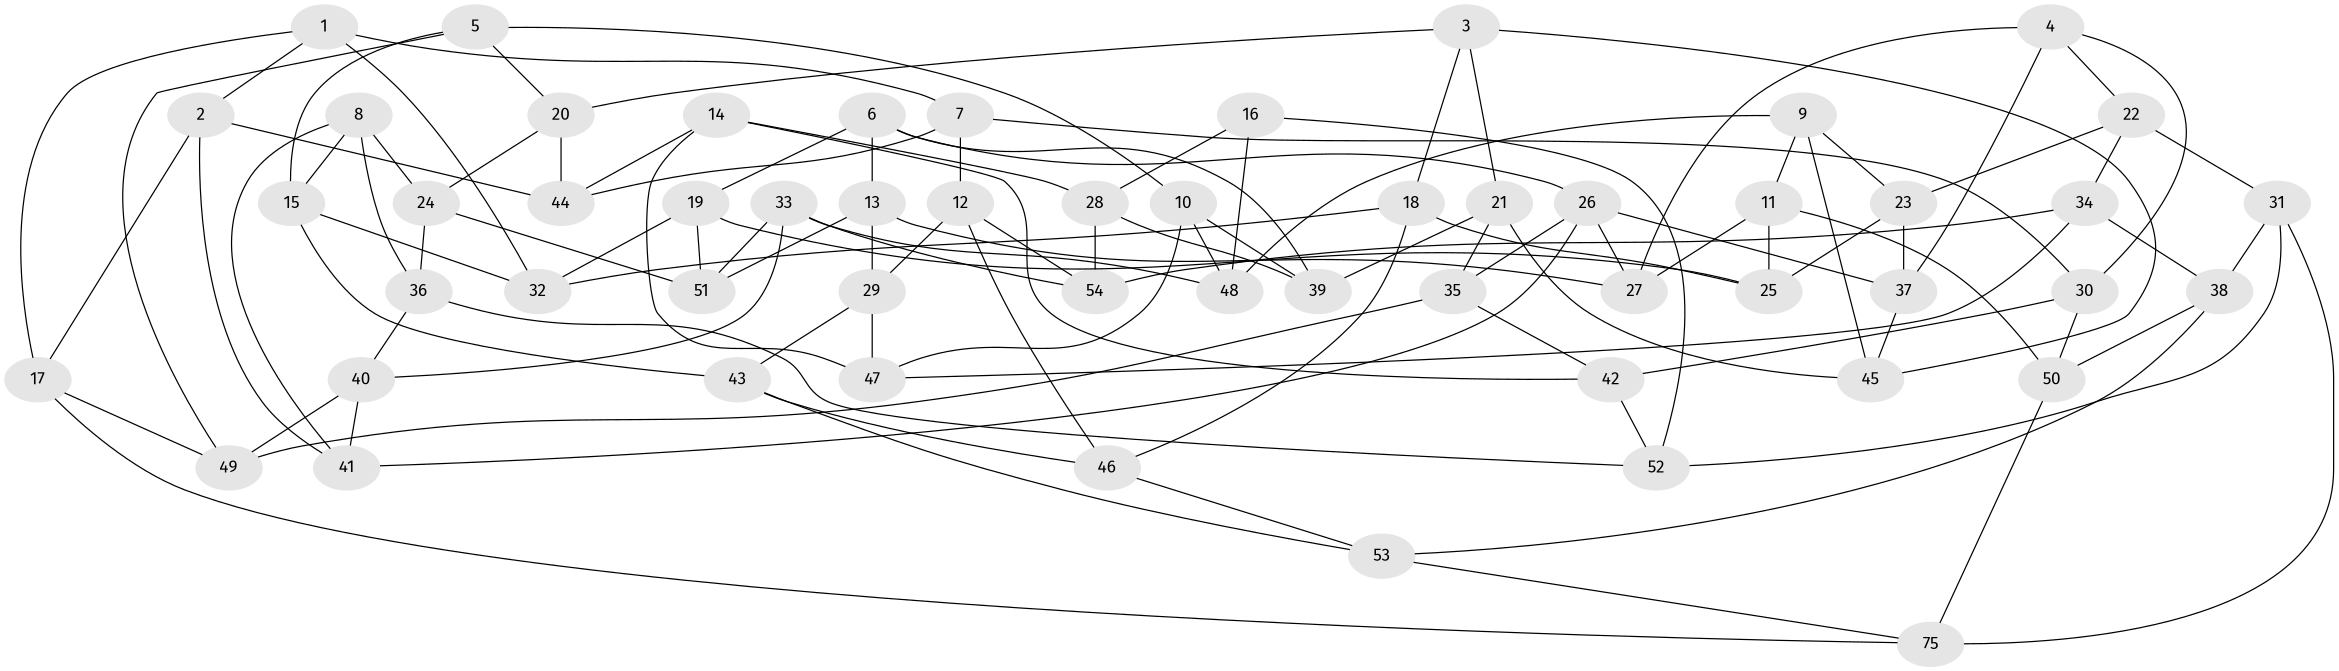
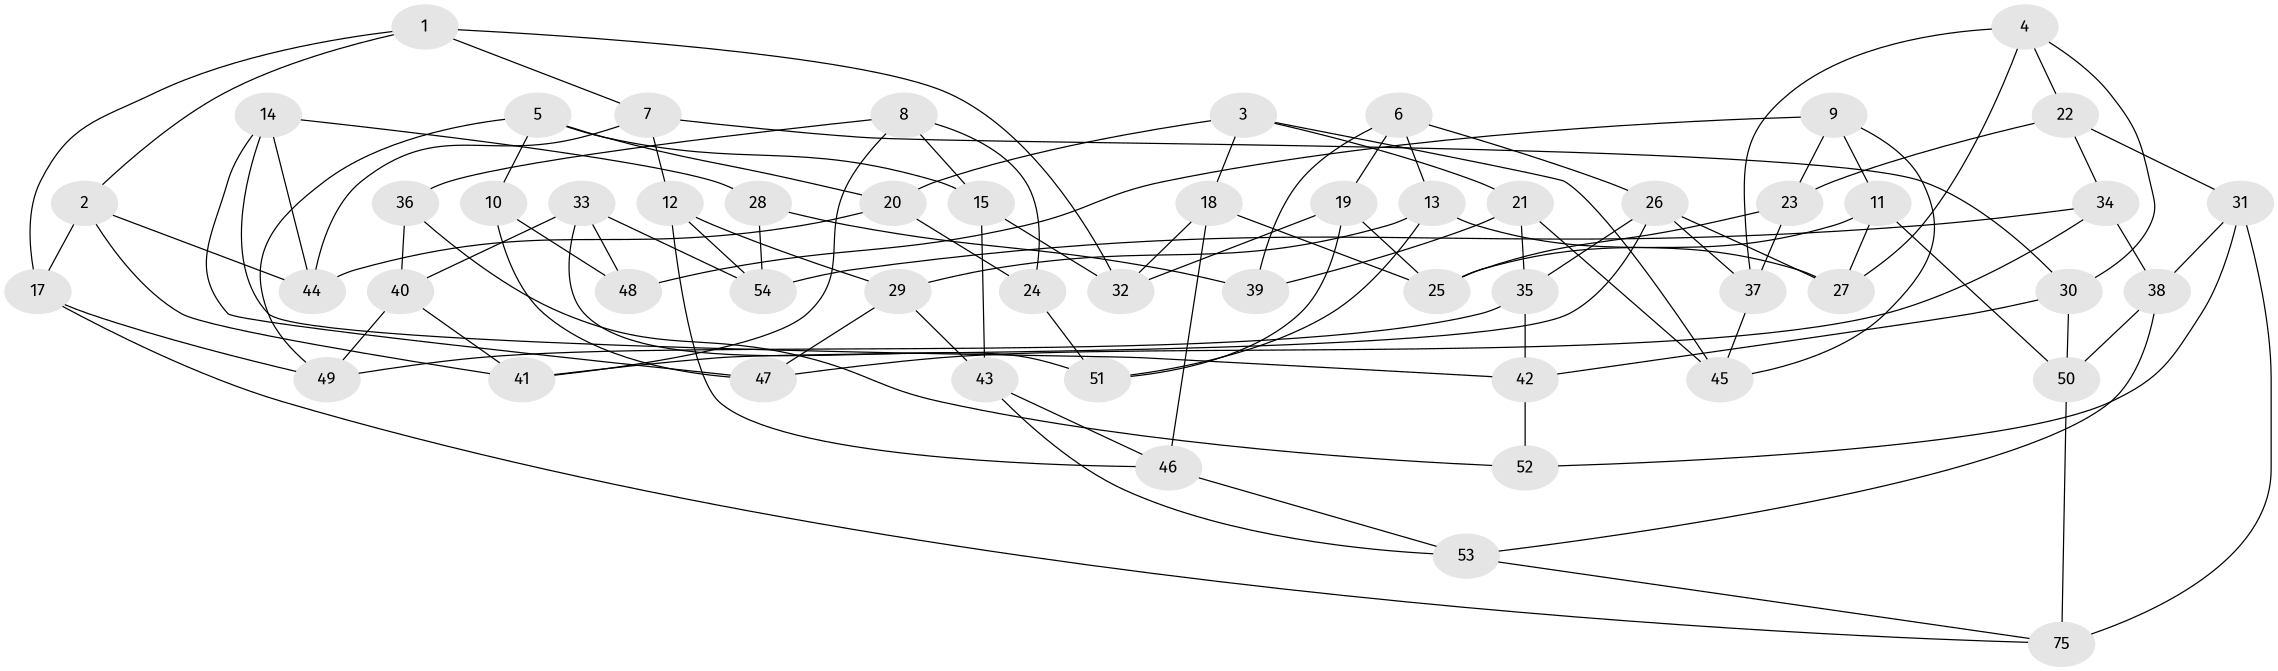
(1251, 115) -> none
(423, 242) -> none
(1251, 248) -> none
